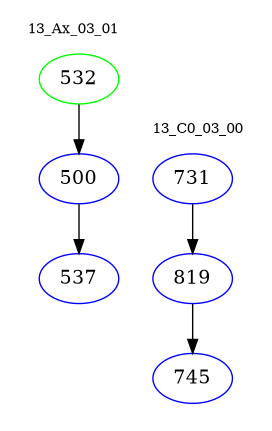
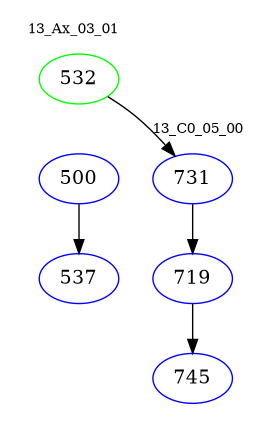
(79, 122) -> (151, 130)
(198, 130) -> (198, 130)
(193, 279) -> (193, 279)
